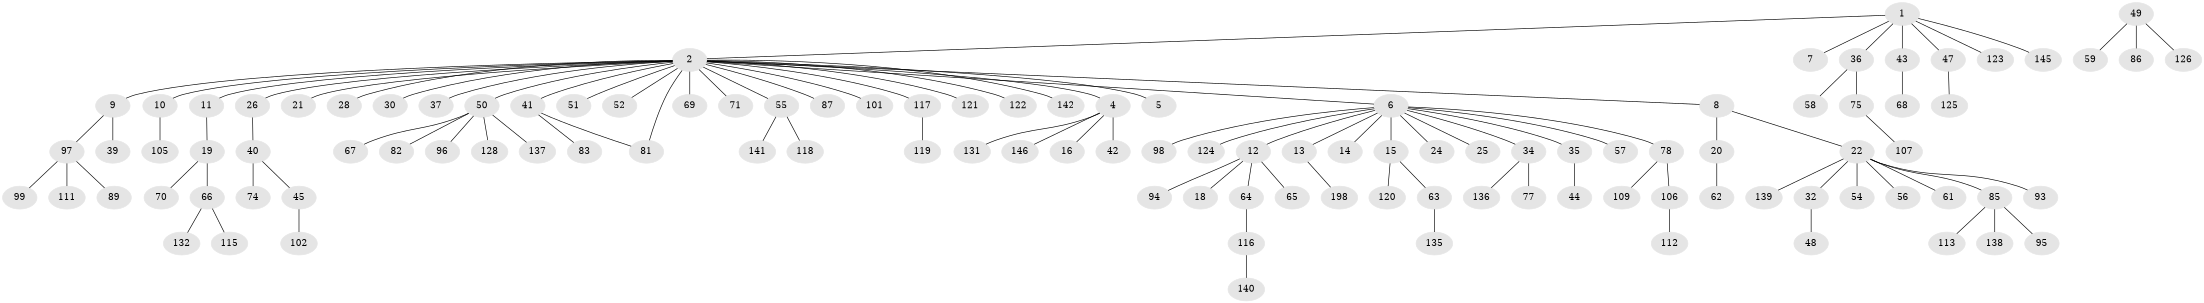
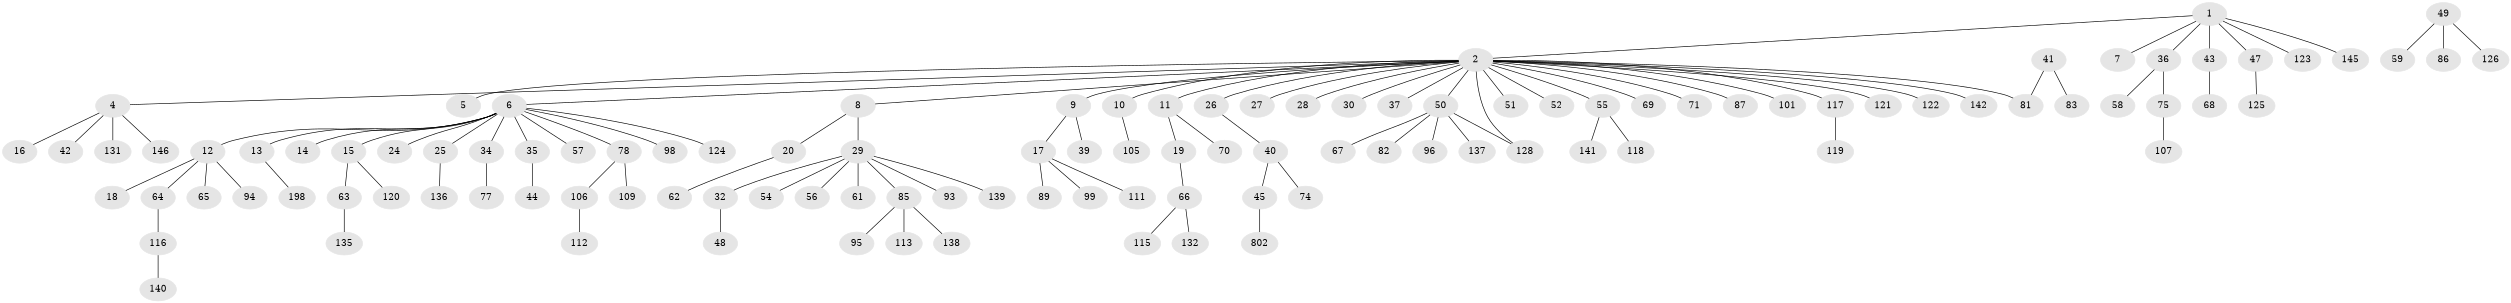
(606, 78) -> (1485, 112)
(298, 106) -> (1257, 106)
(67, 152) -> (1038, 152)
(1857, 152) -> (858, 152)
(184, 175) -> (1195, 129)
(1505, 175) -> (440, 175)
(299, 244) -> (1260, 244)
